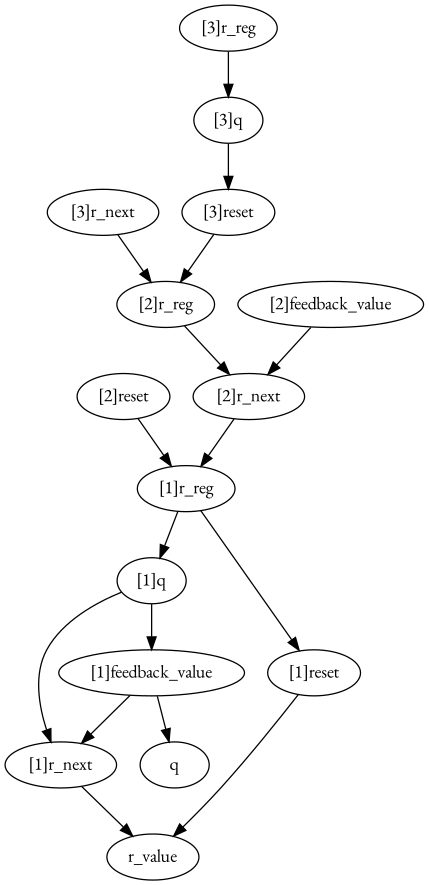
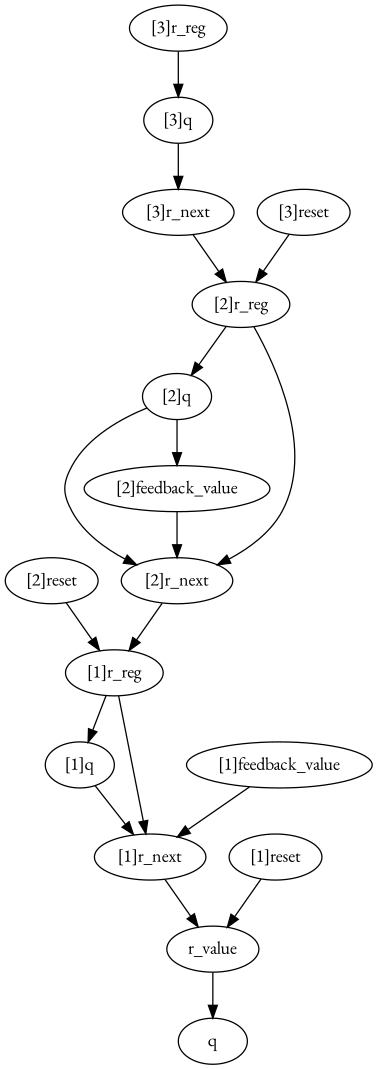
(228, 160) -> (178, 160)
none -> (177, 397)
(246, 575) -> (131, 759)
(152, 621) -> none
(162, 713) -> (213, 989)
